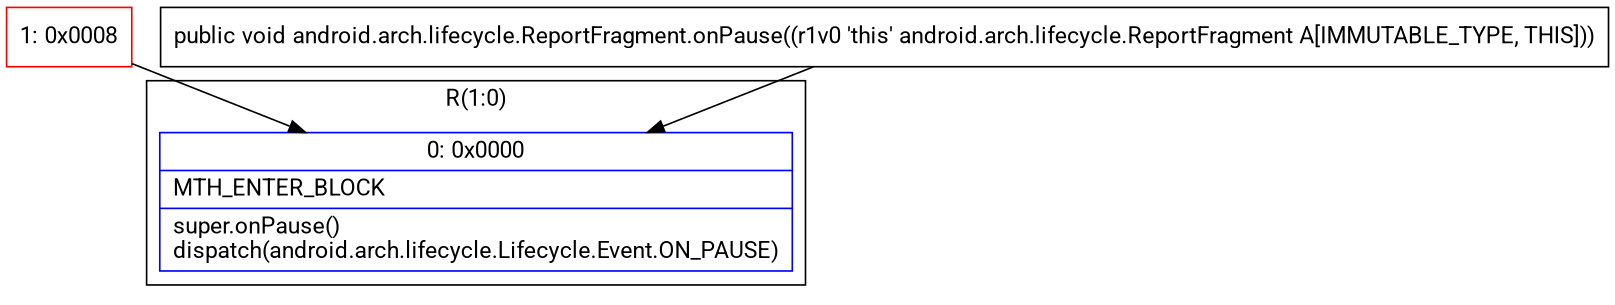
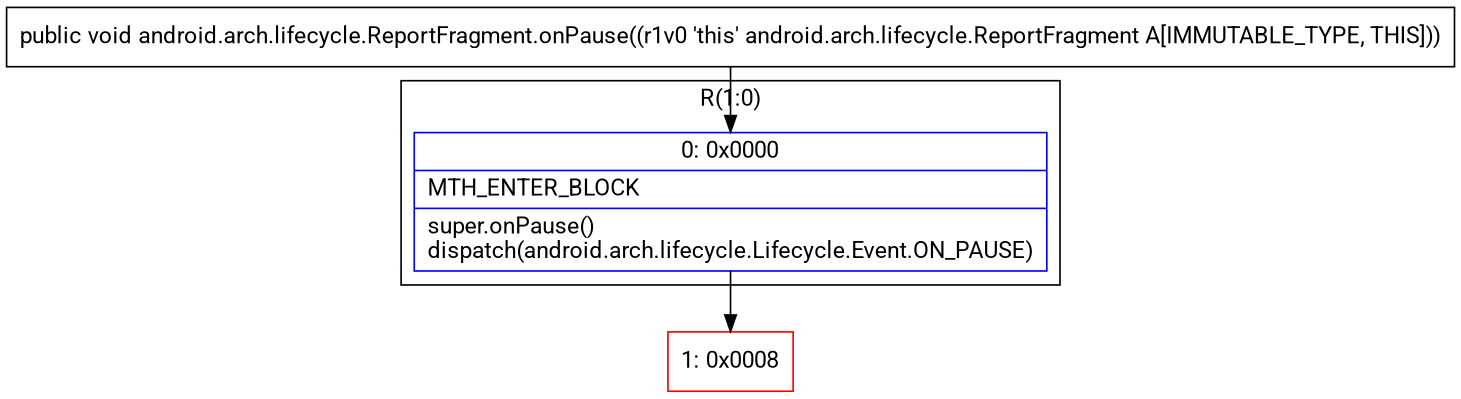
(211, 95) -> (731, 295)
